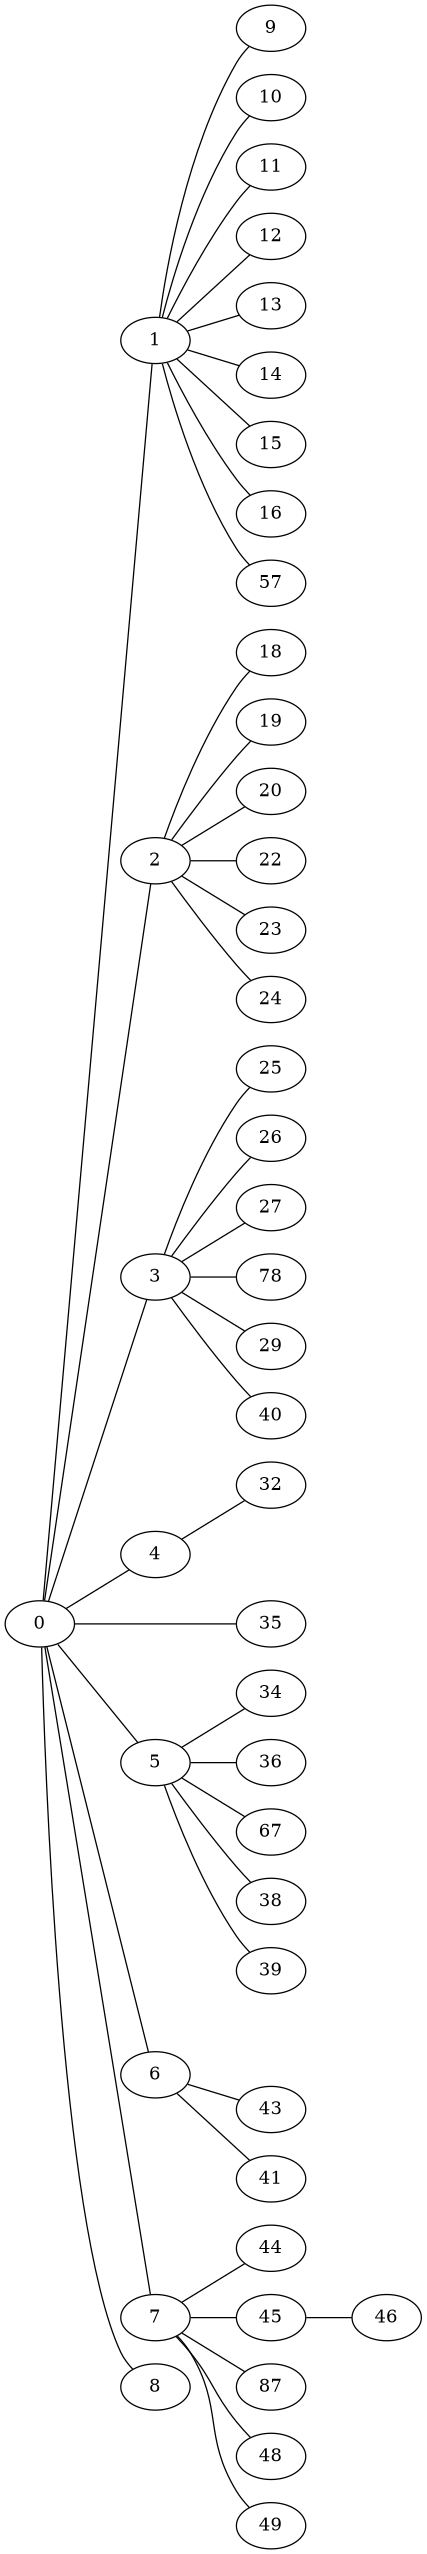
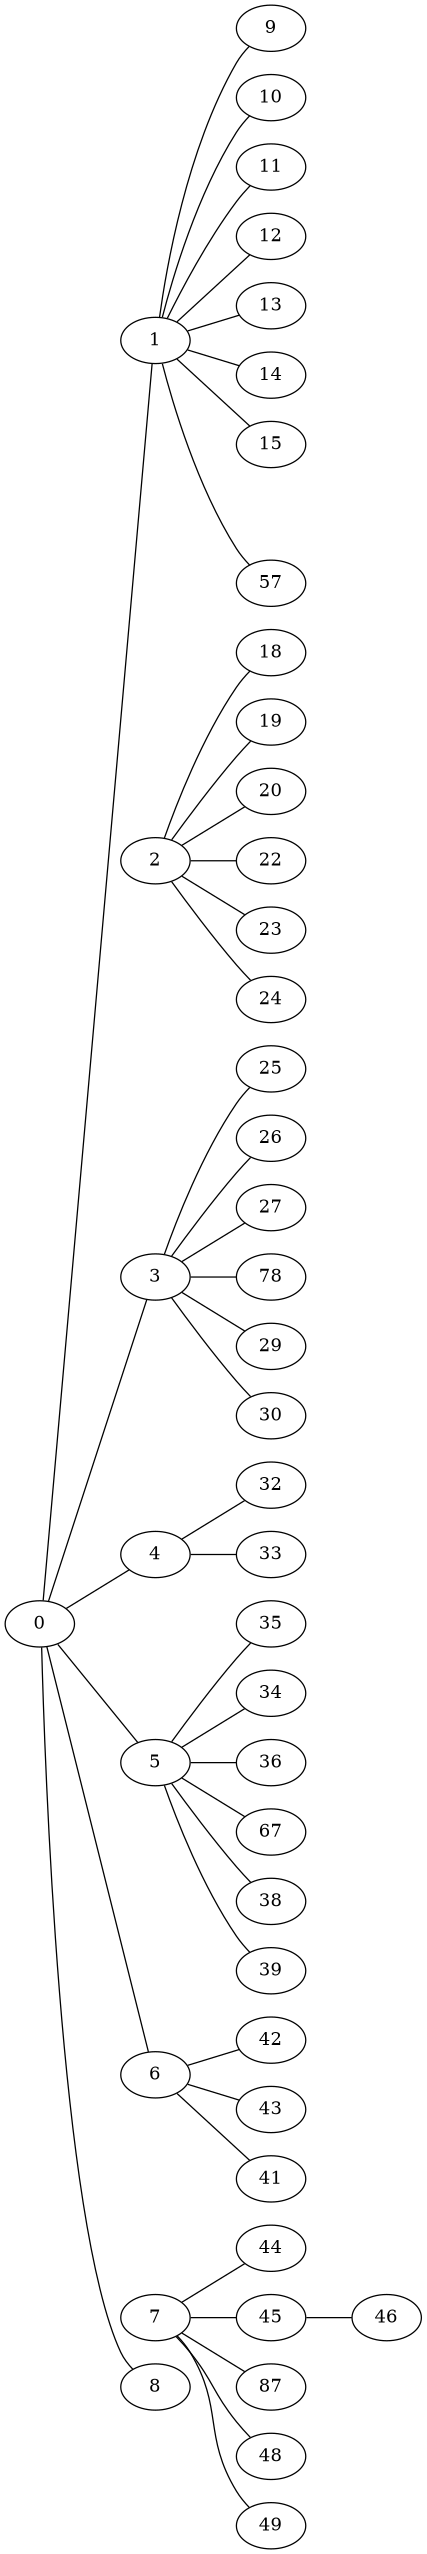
(271, 514) -> none
(98, 1242) -> none
(271, 1416) -> (271, 1416)
none -> (271, 1555)
(156, 1624) -> (210, 1691)
(98, 1971) -> none
none -> (271, 2040)
